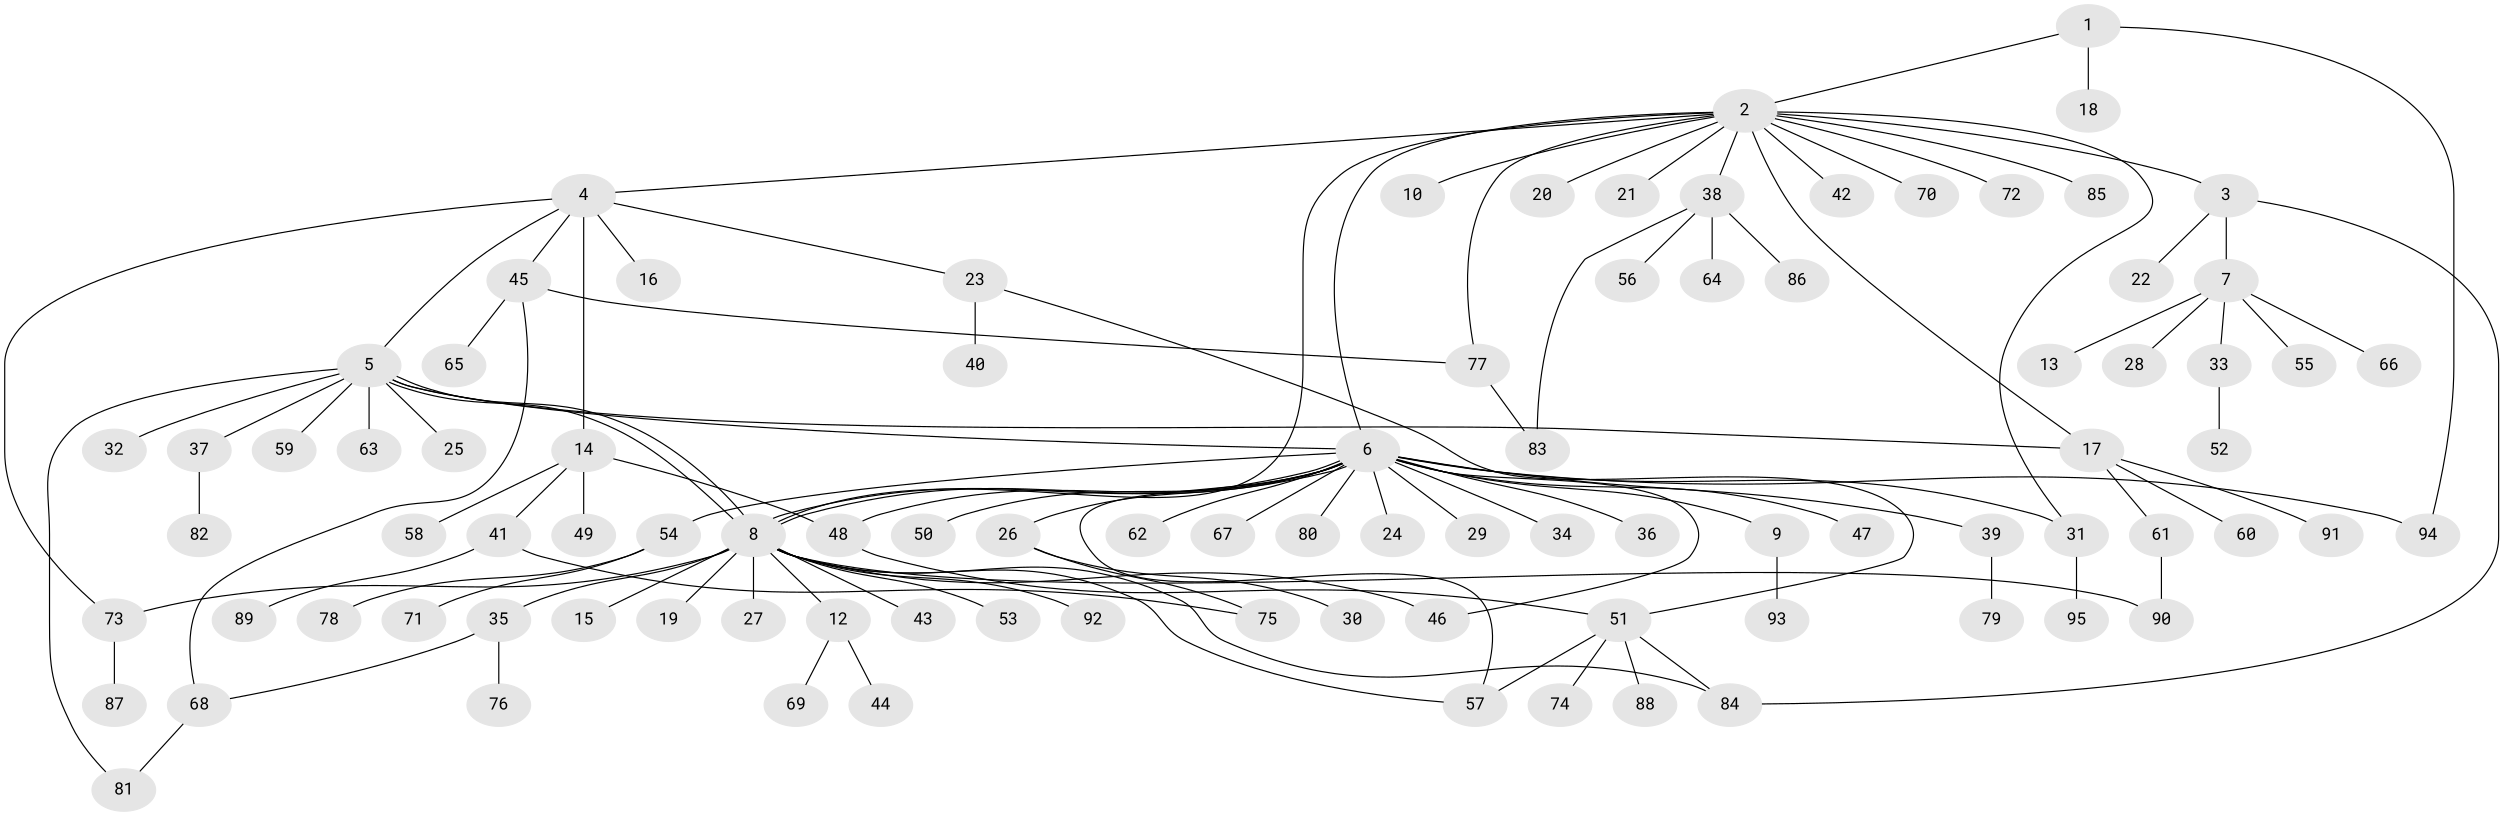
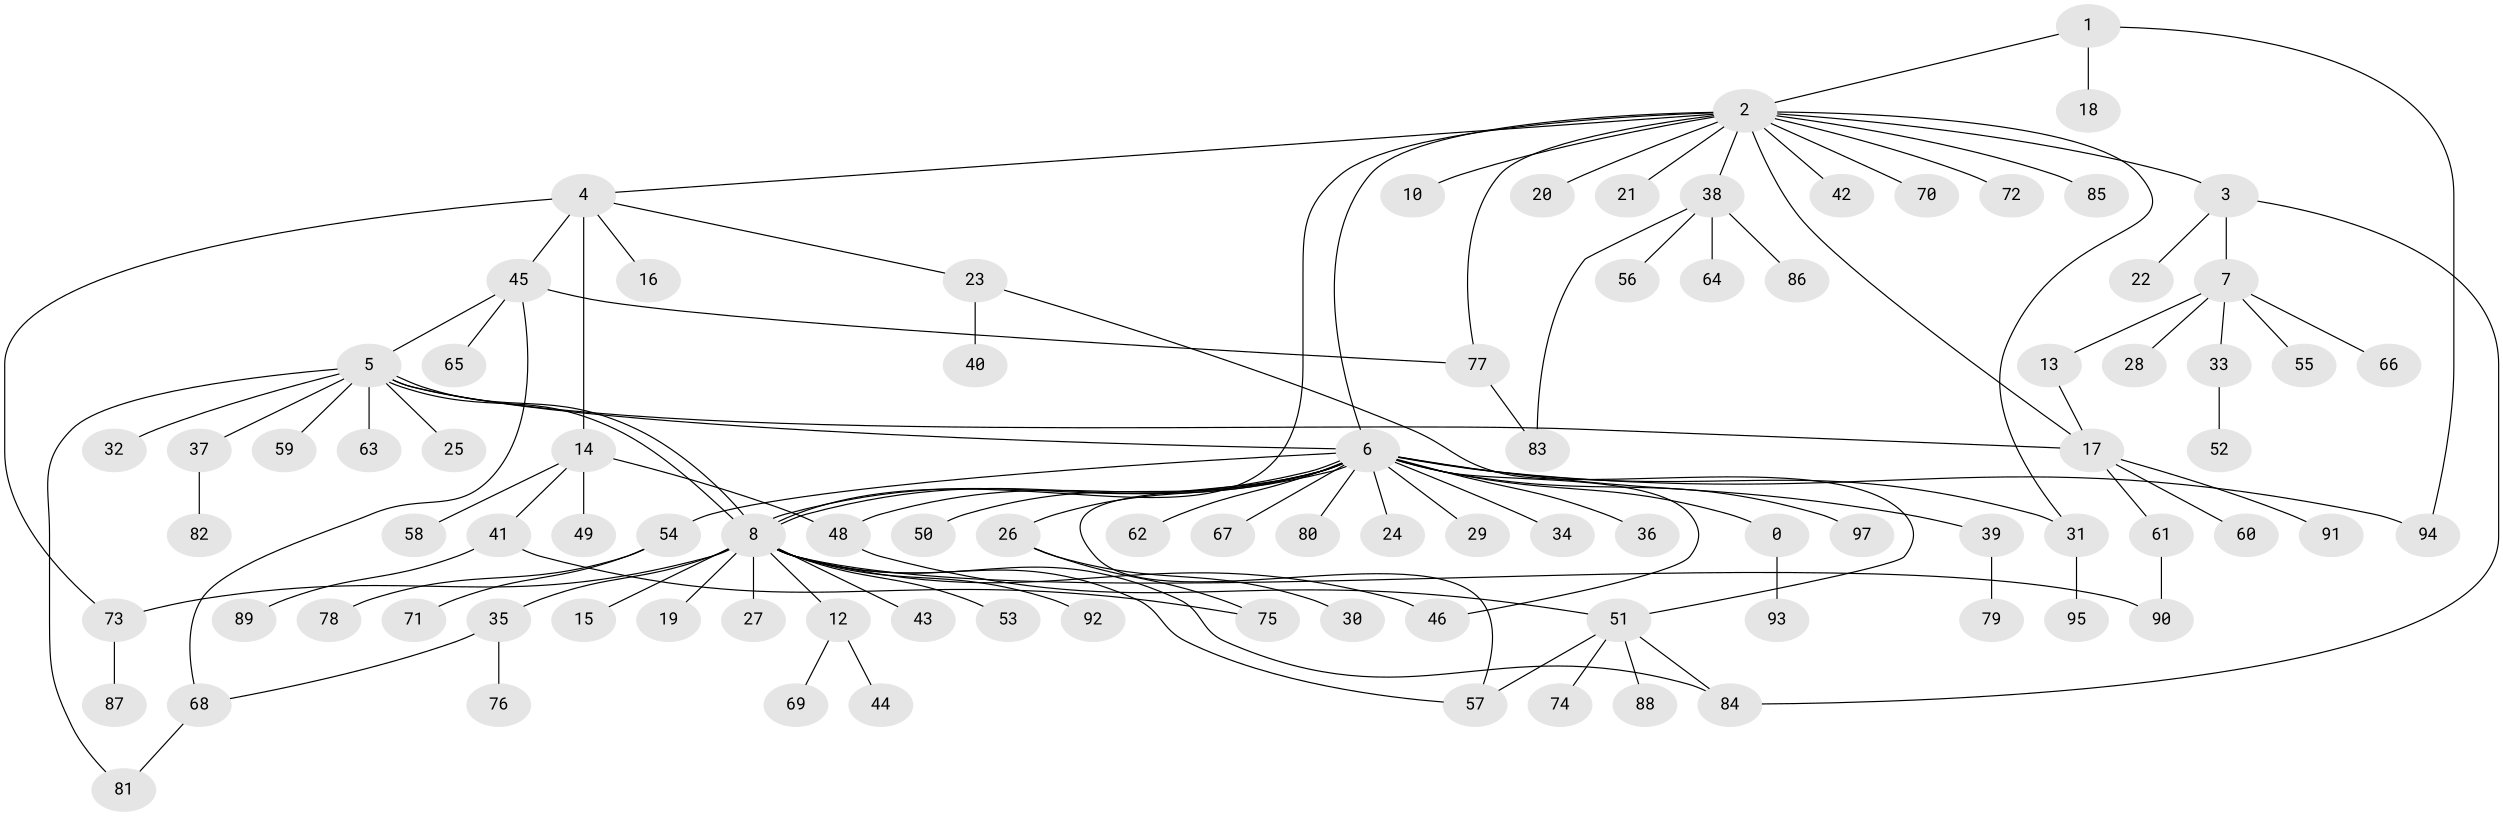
(465, 269) -> (444, 323)
none -> (2071, 408)
(1777, 535) -> (1777, 535)
(1862, 535) -> (1862, 535)
